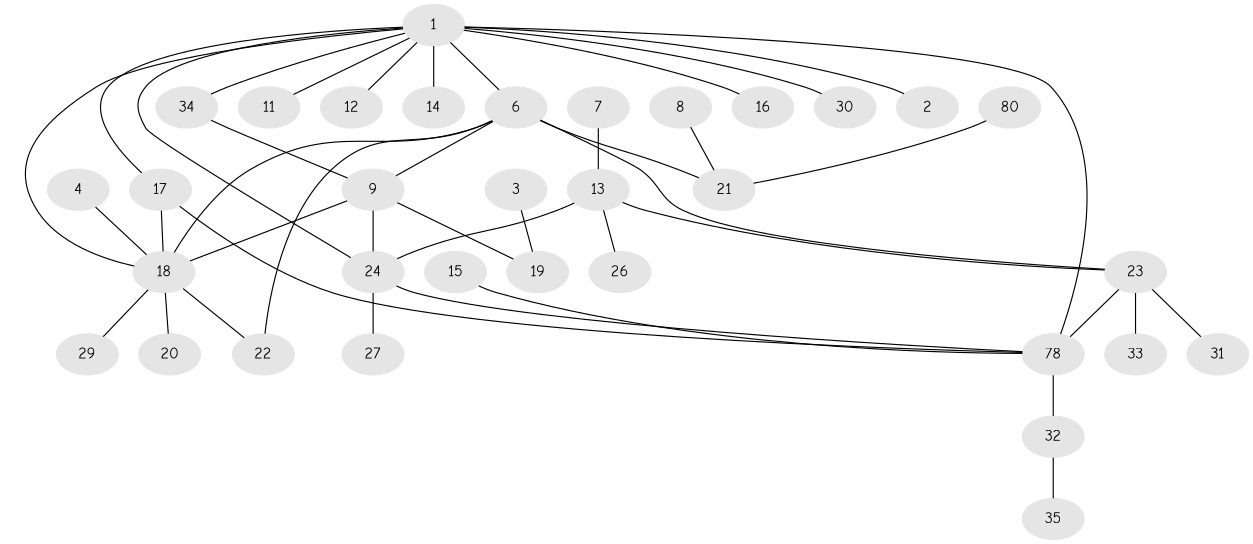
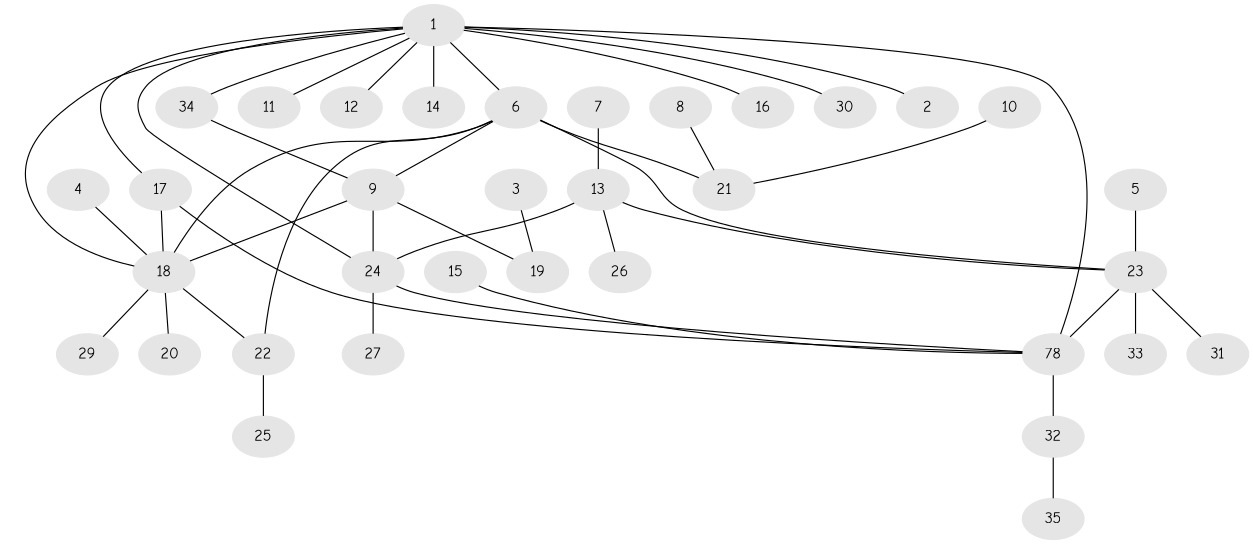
(1010, 107) -> (1010, 107)
none -> (1136, 190)
none -> (263, 437)
